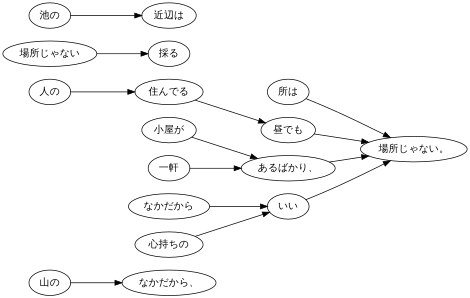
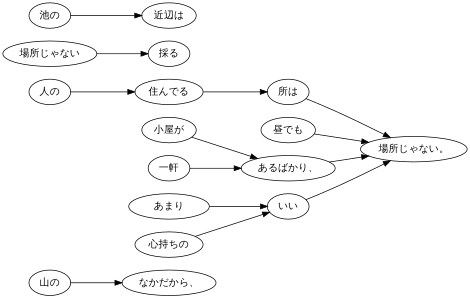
(227, 110) -> (232, 92)
(169, 206) -> (169, 206)
